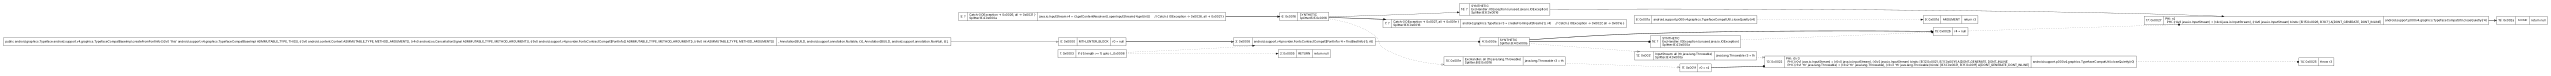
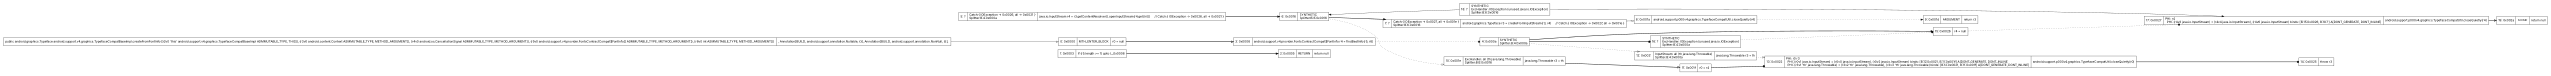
(1393, 15) -> (1395, 12)
none -> (1629, 21)
(1427, 42) -> (1427, 42)
(1190, 50) -> none
(1201, 54) -> (1201, 54)
(2217, 62) -> (2217, 62)
(1621, 65) -> (1621, 65)
